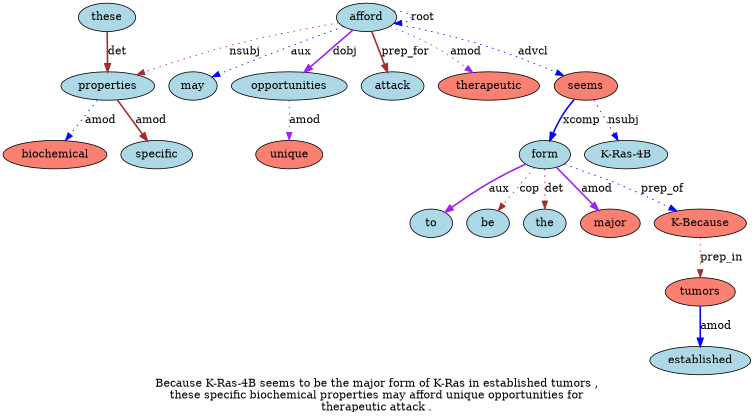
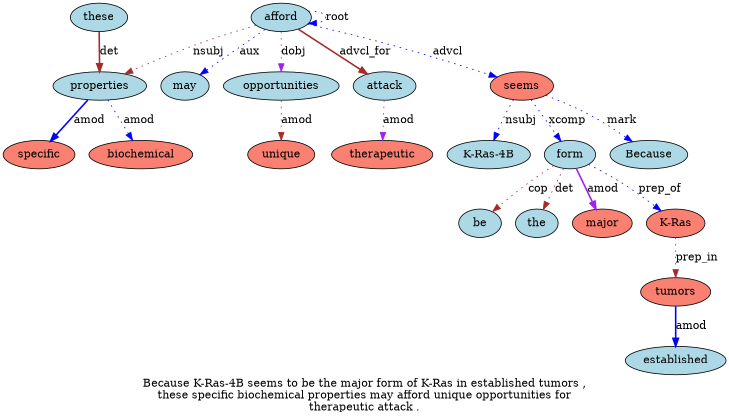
(430, 44) -> (384, 116)
(332, 48) -> (281, 48)
(406, 52) -> (365, 52)
(289, 116) -> (281, 116)
(562, 116) -> (544, 117)
(130, 117) -> (72, 118)
(157, 155) -> (39, 155)
none -> (649, 155)
(431, 223) -> none
(700, 223) -> (676, 223)
